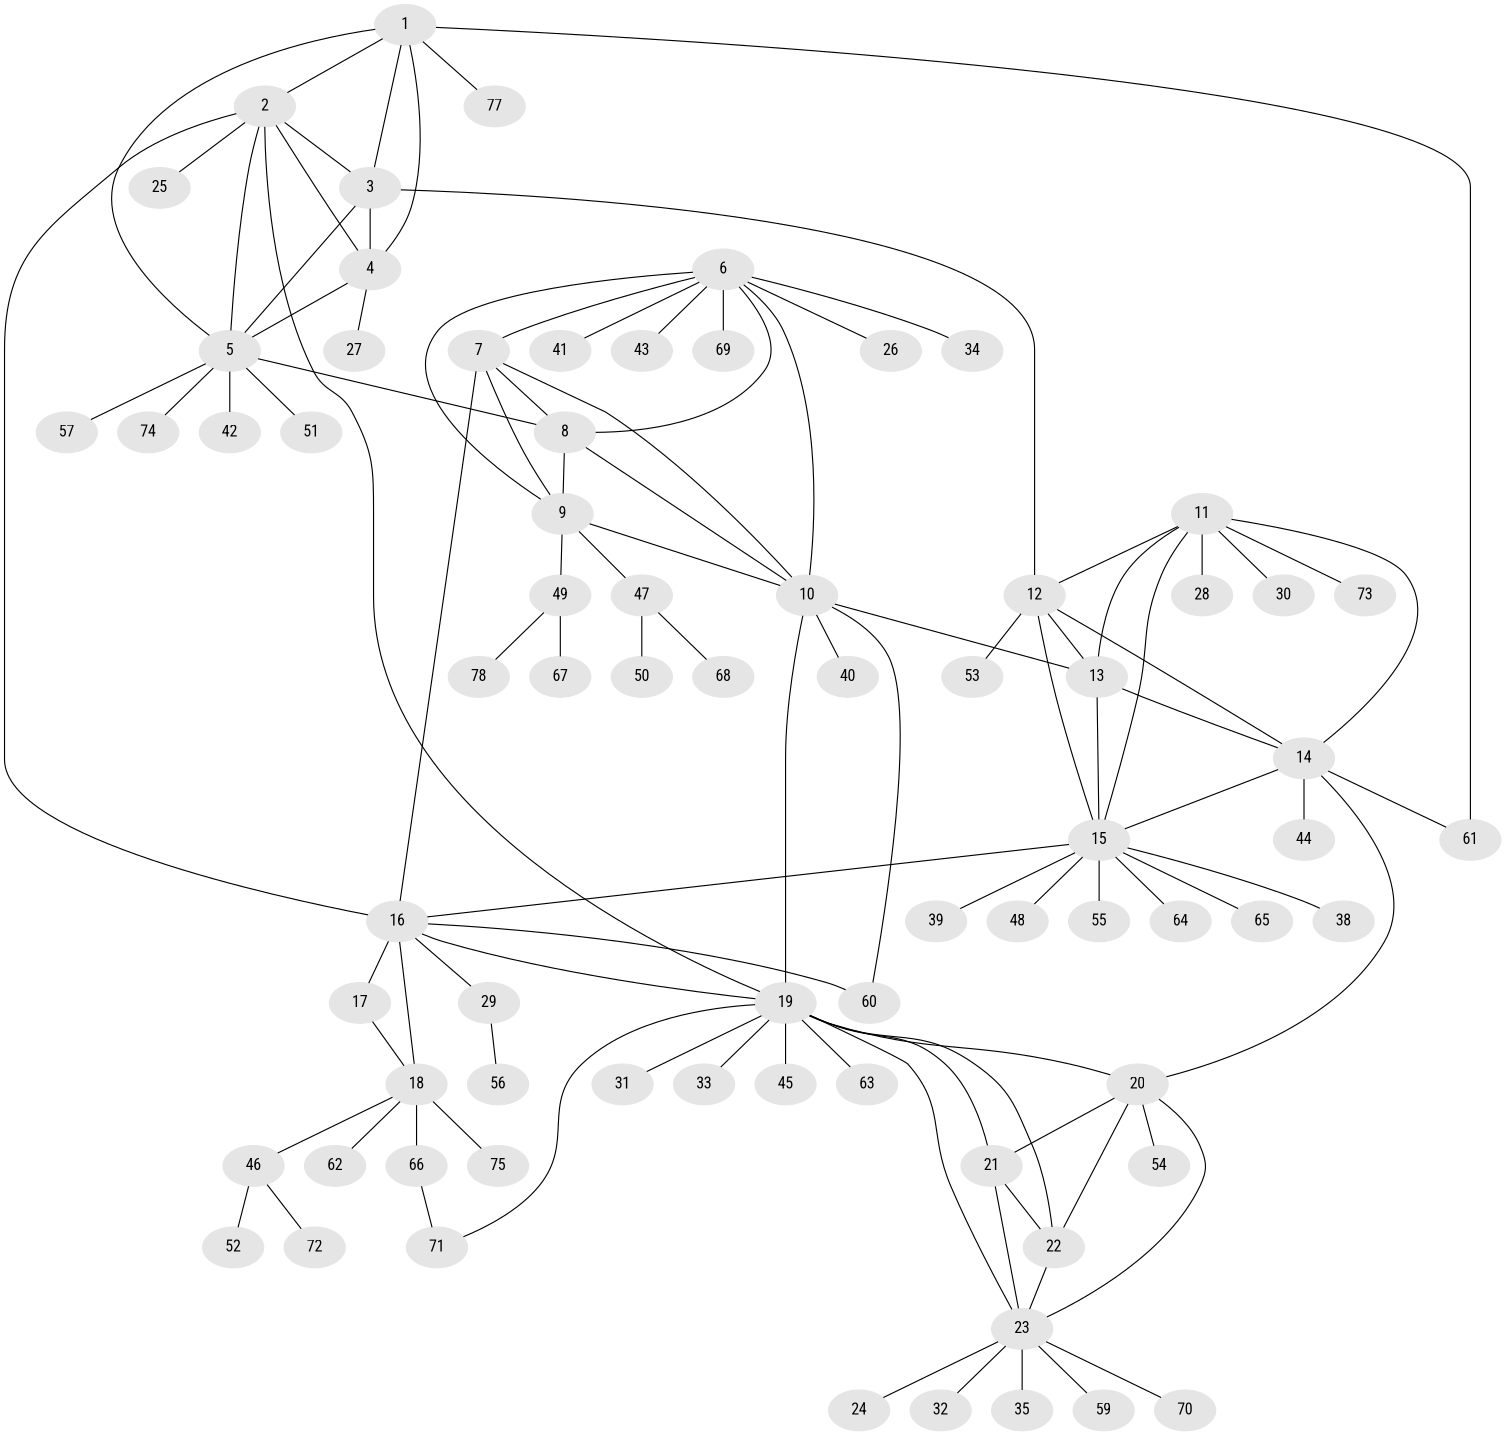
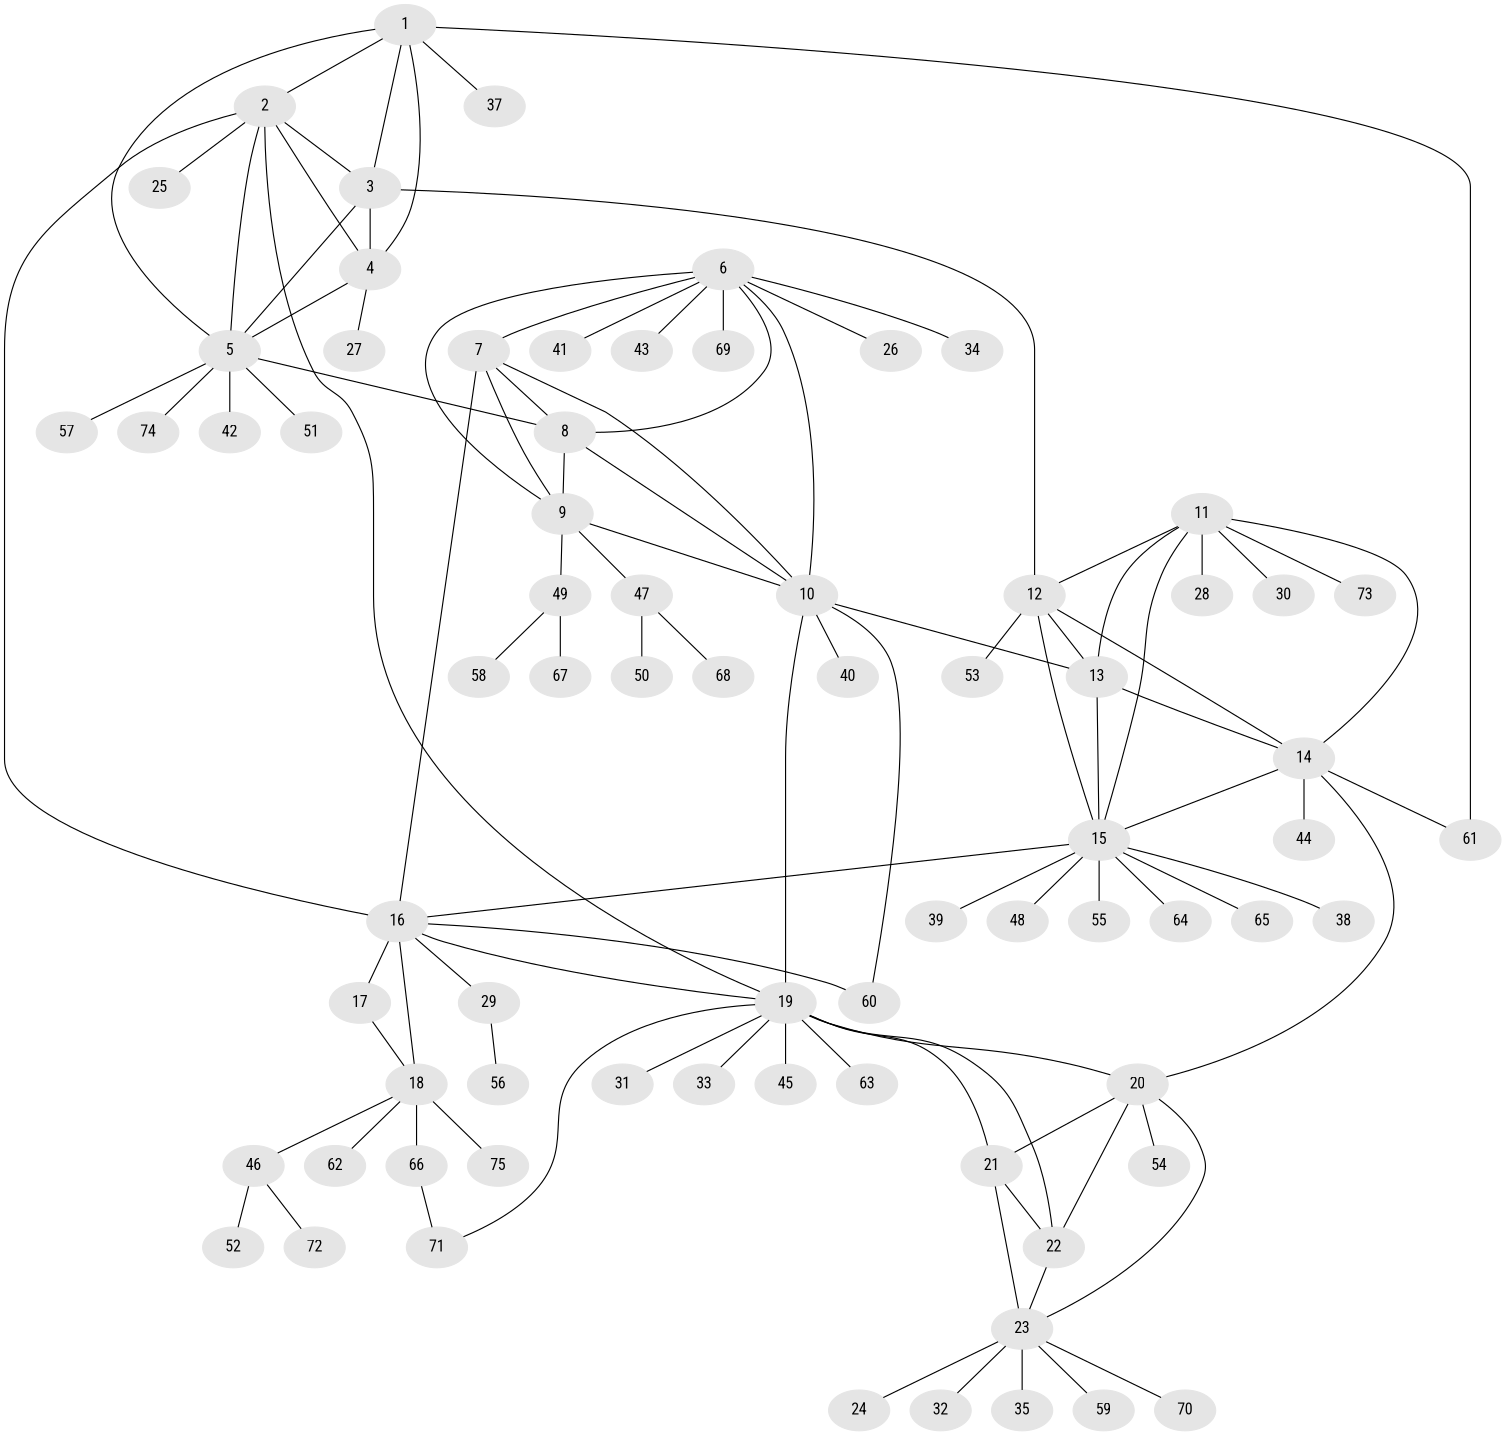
(495, 106) -> (495, 106)
(479, 677) -> (479, 677)
(938, 1137) -> none
